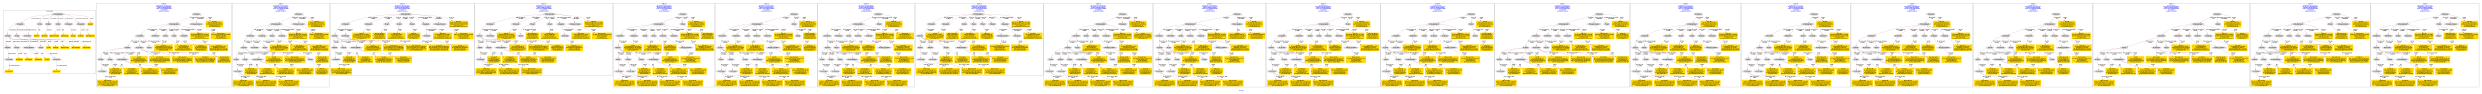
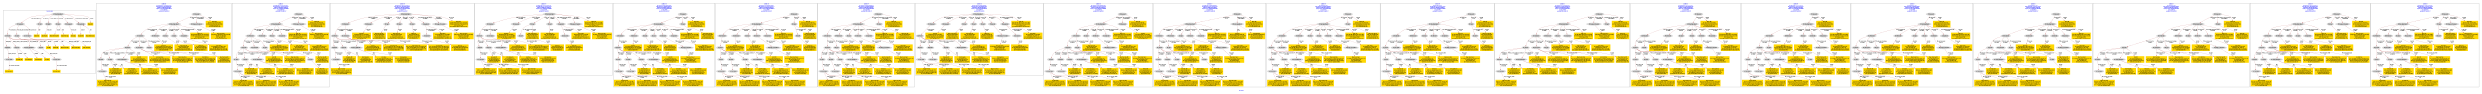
(85, 30) -> (89, 29)
